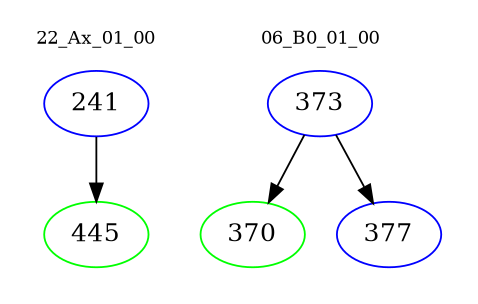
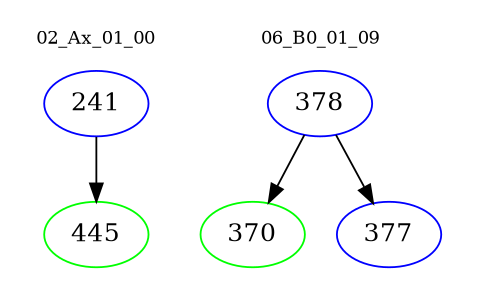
(96, 39) -> (96, 39)
(321, 39) -> (321, 39)
(320, 104) -> (320, 104)
